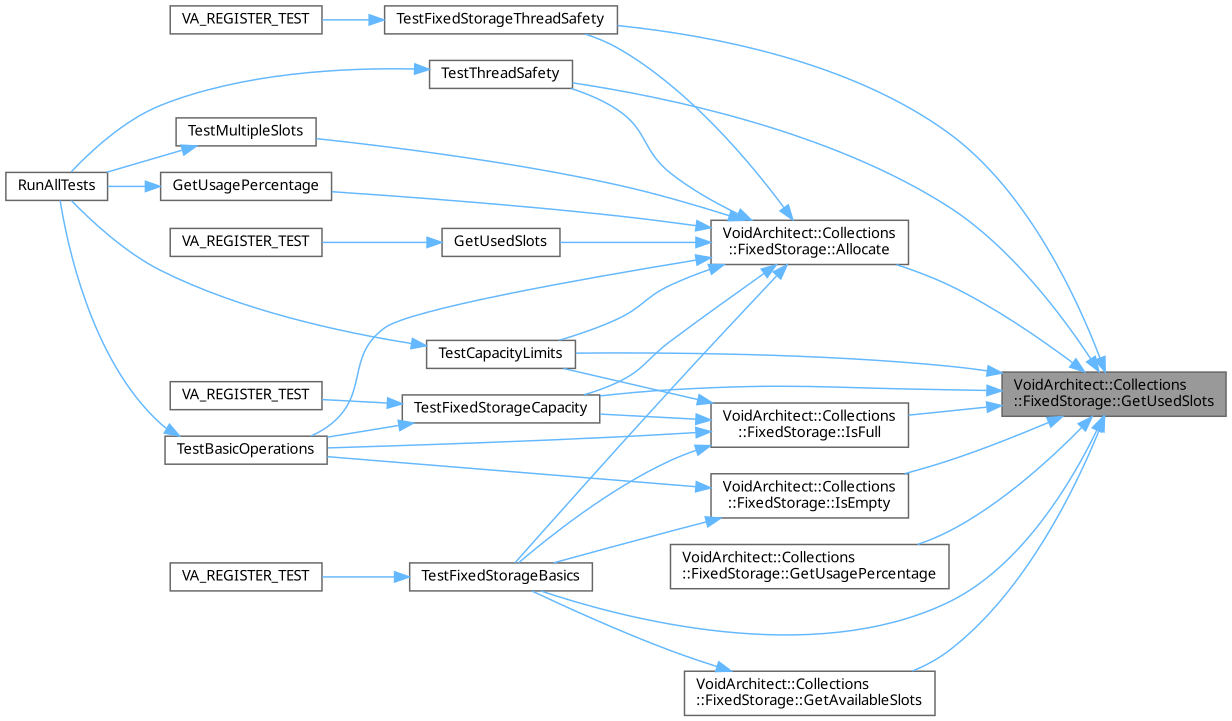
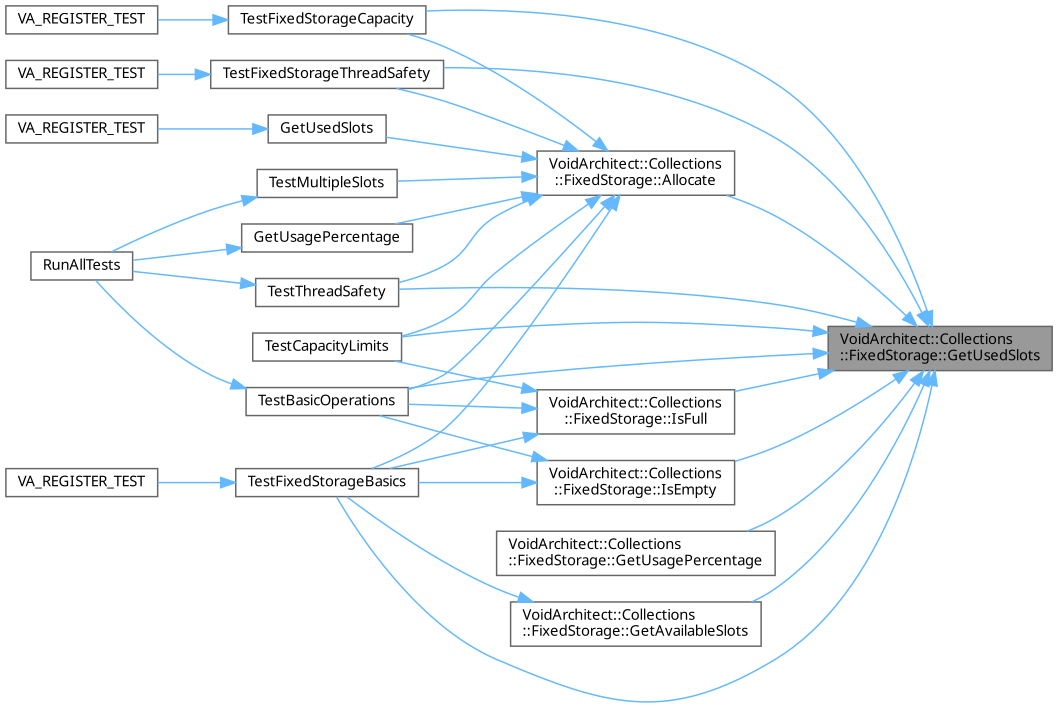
(229, 299) -> none
(660, 417) -> none
(363, 431) -> (610, 366)
